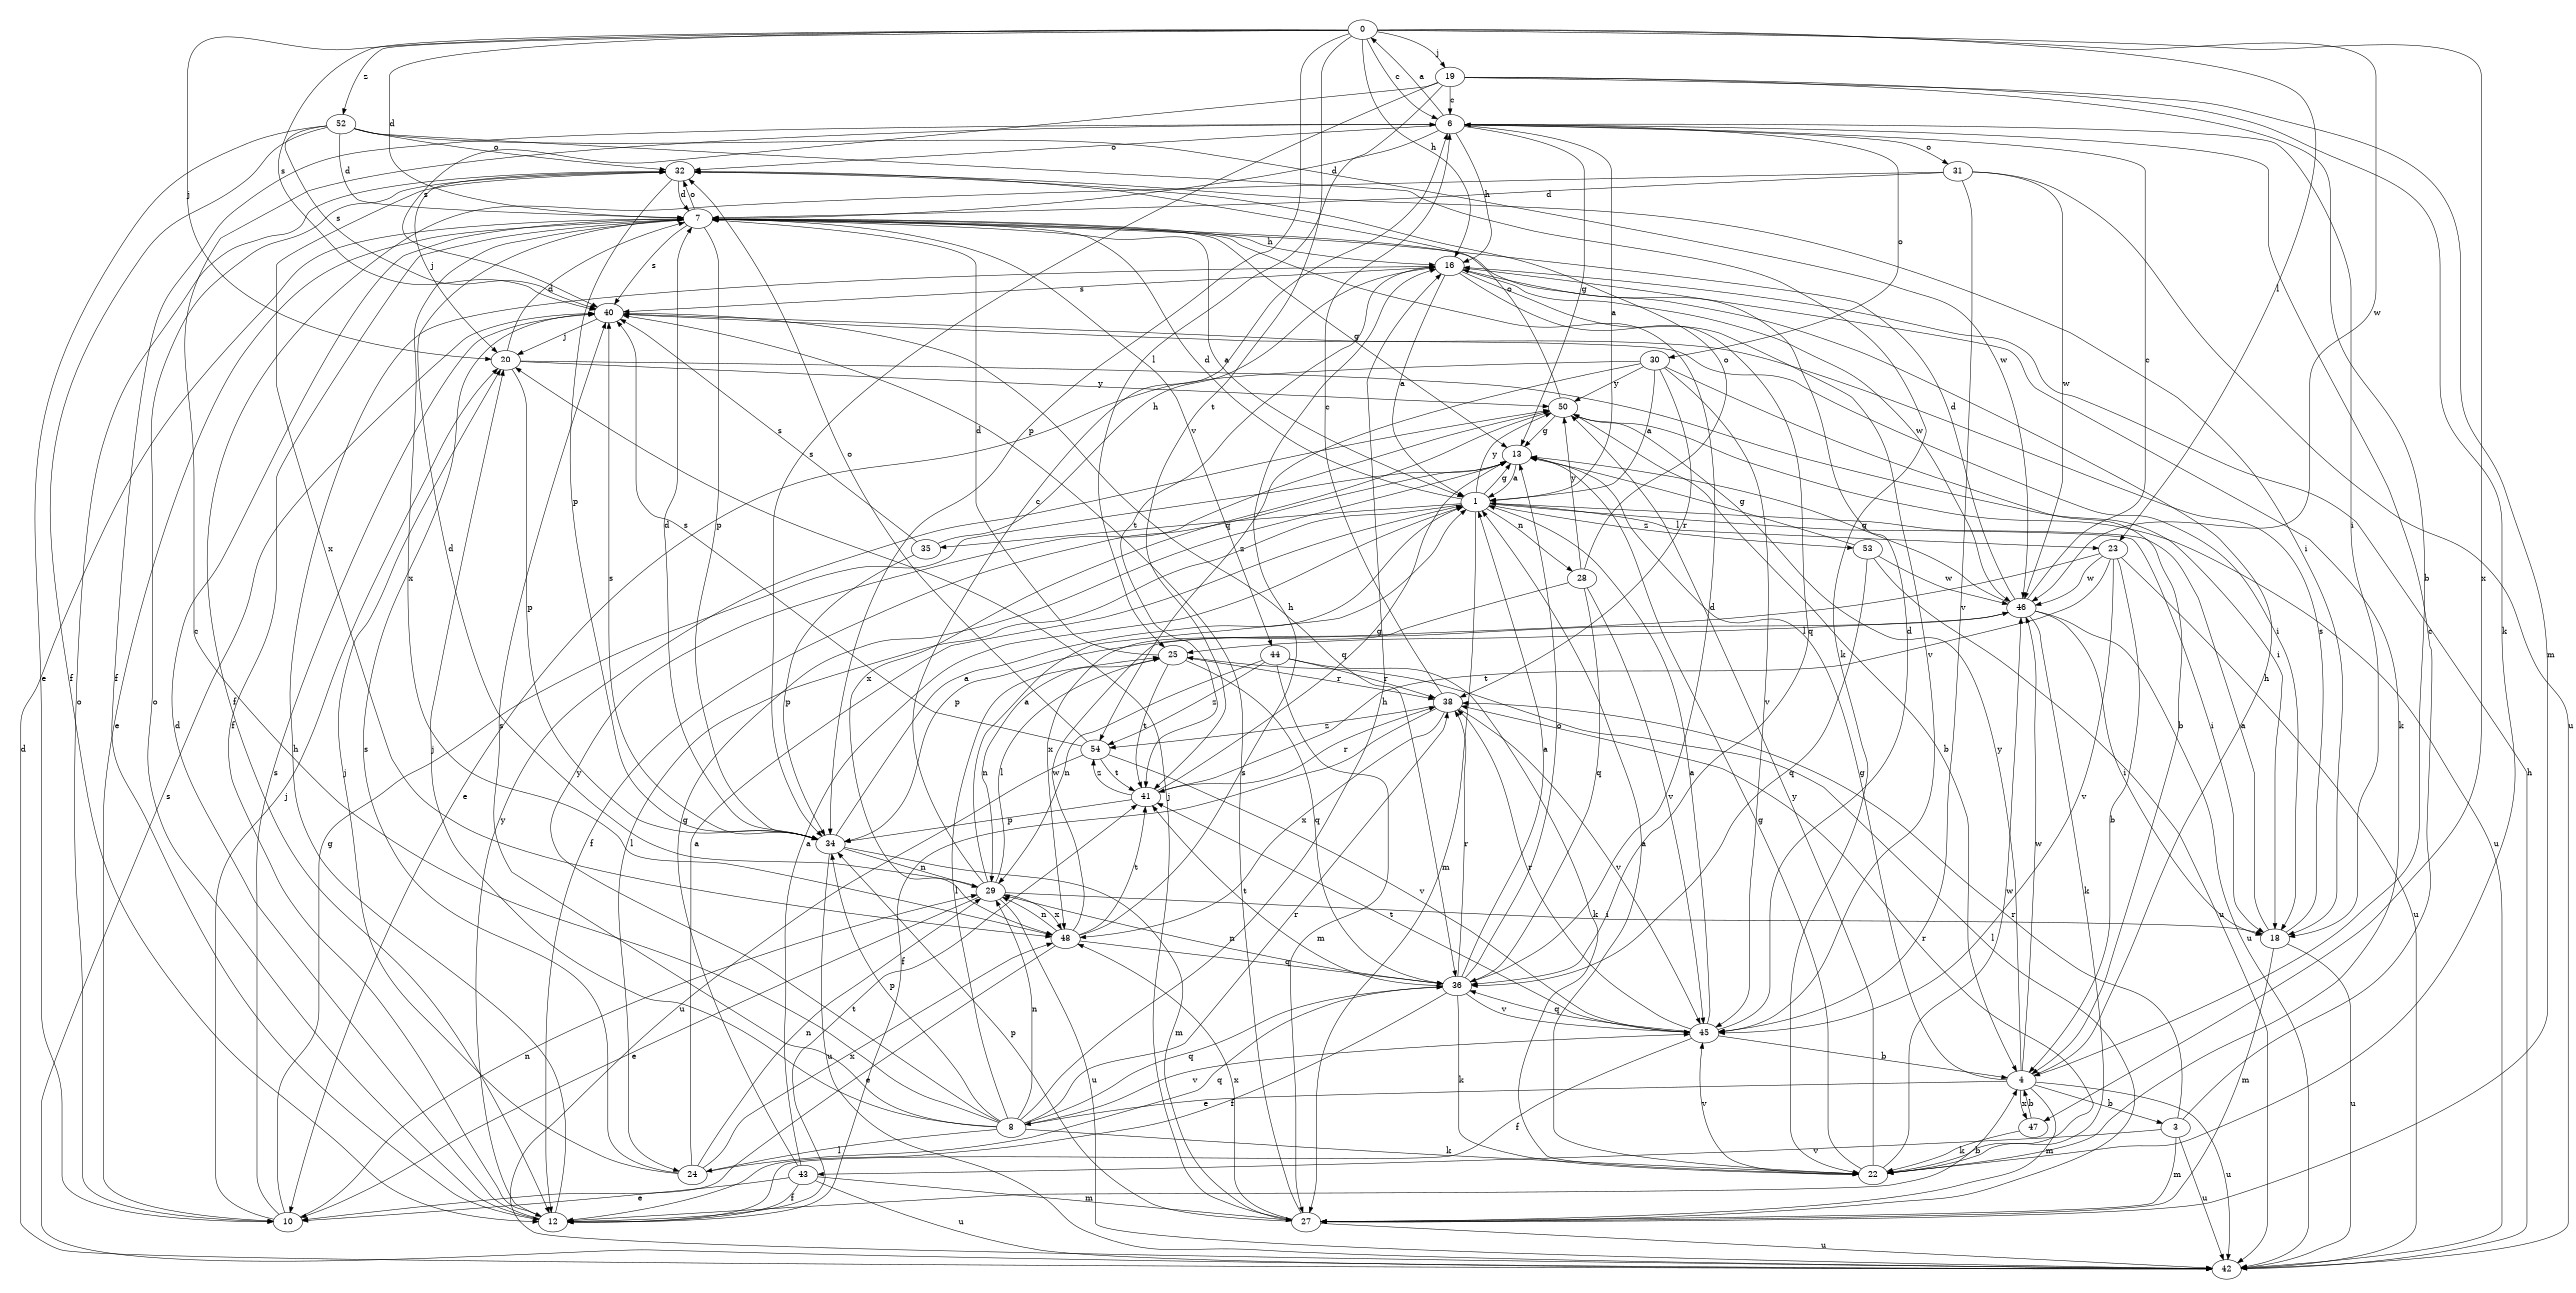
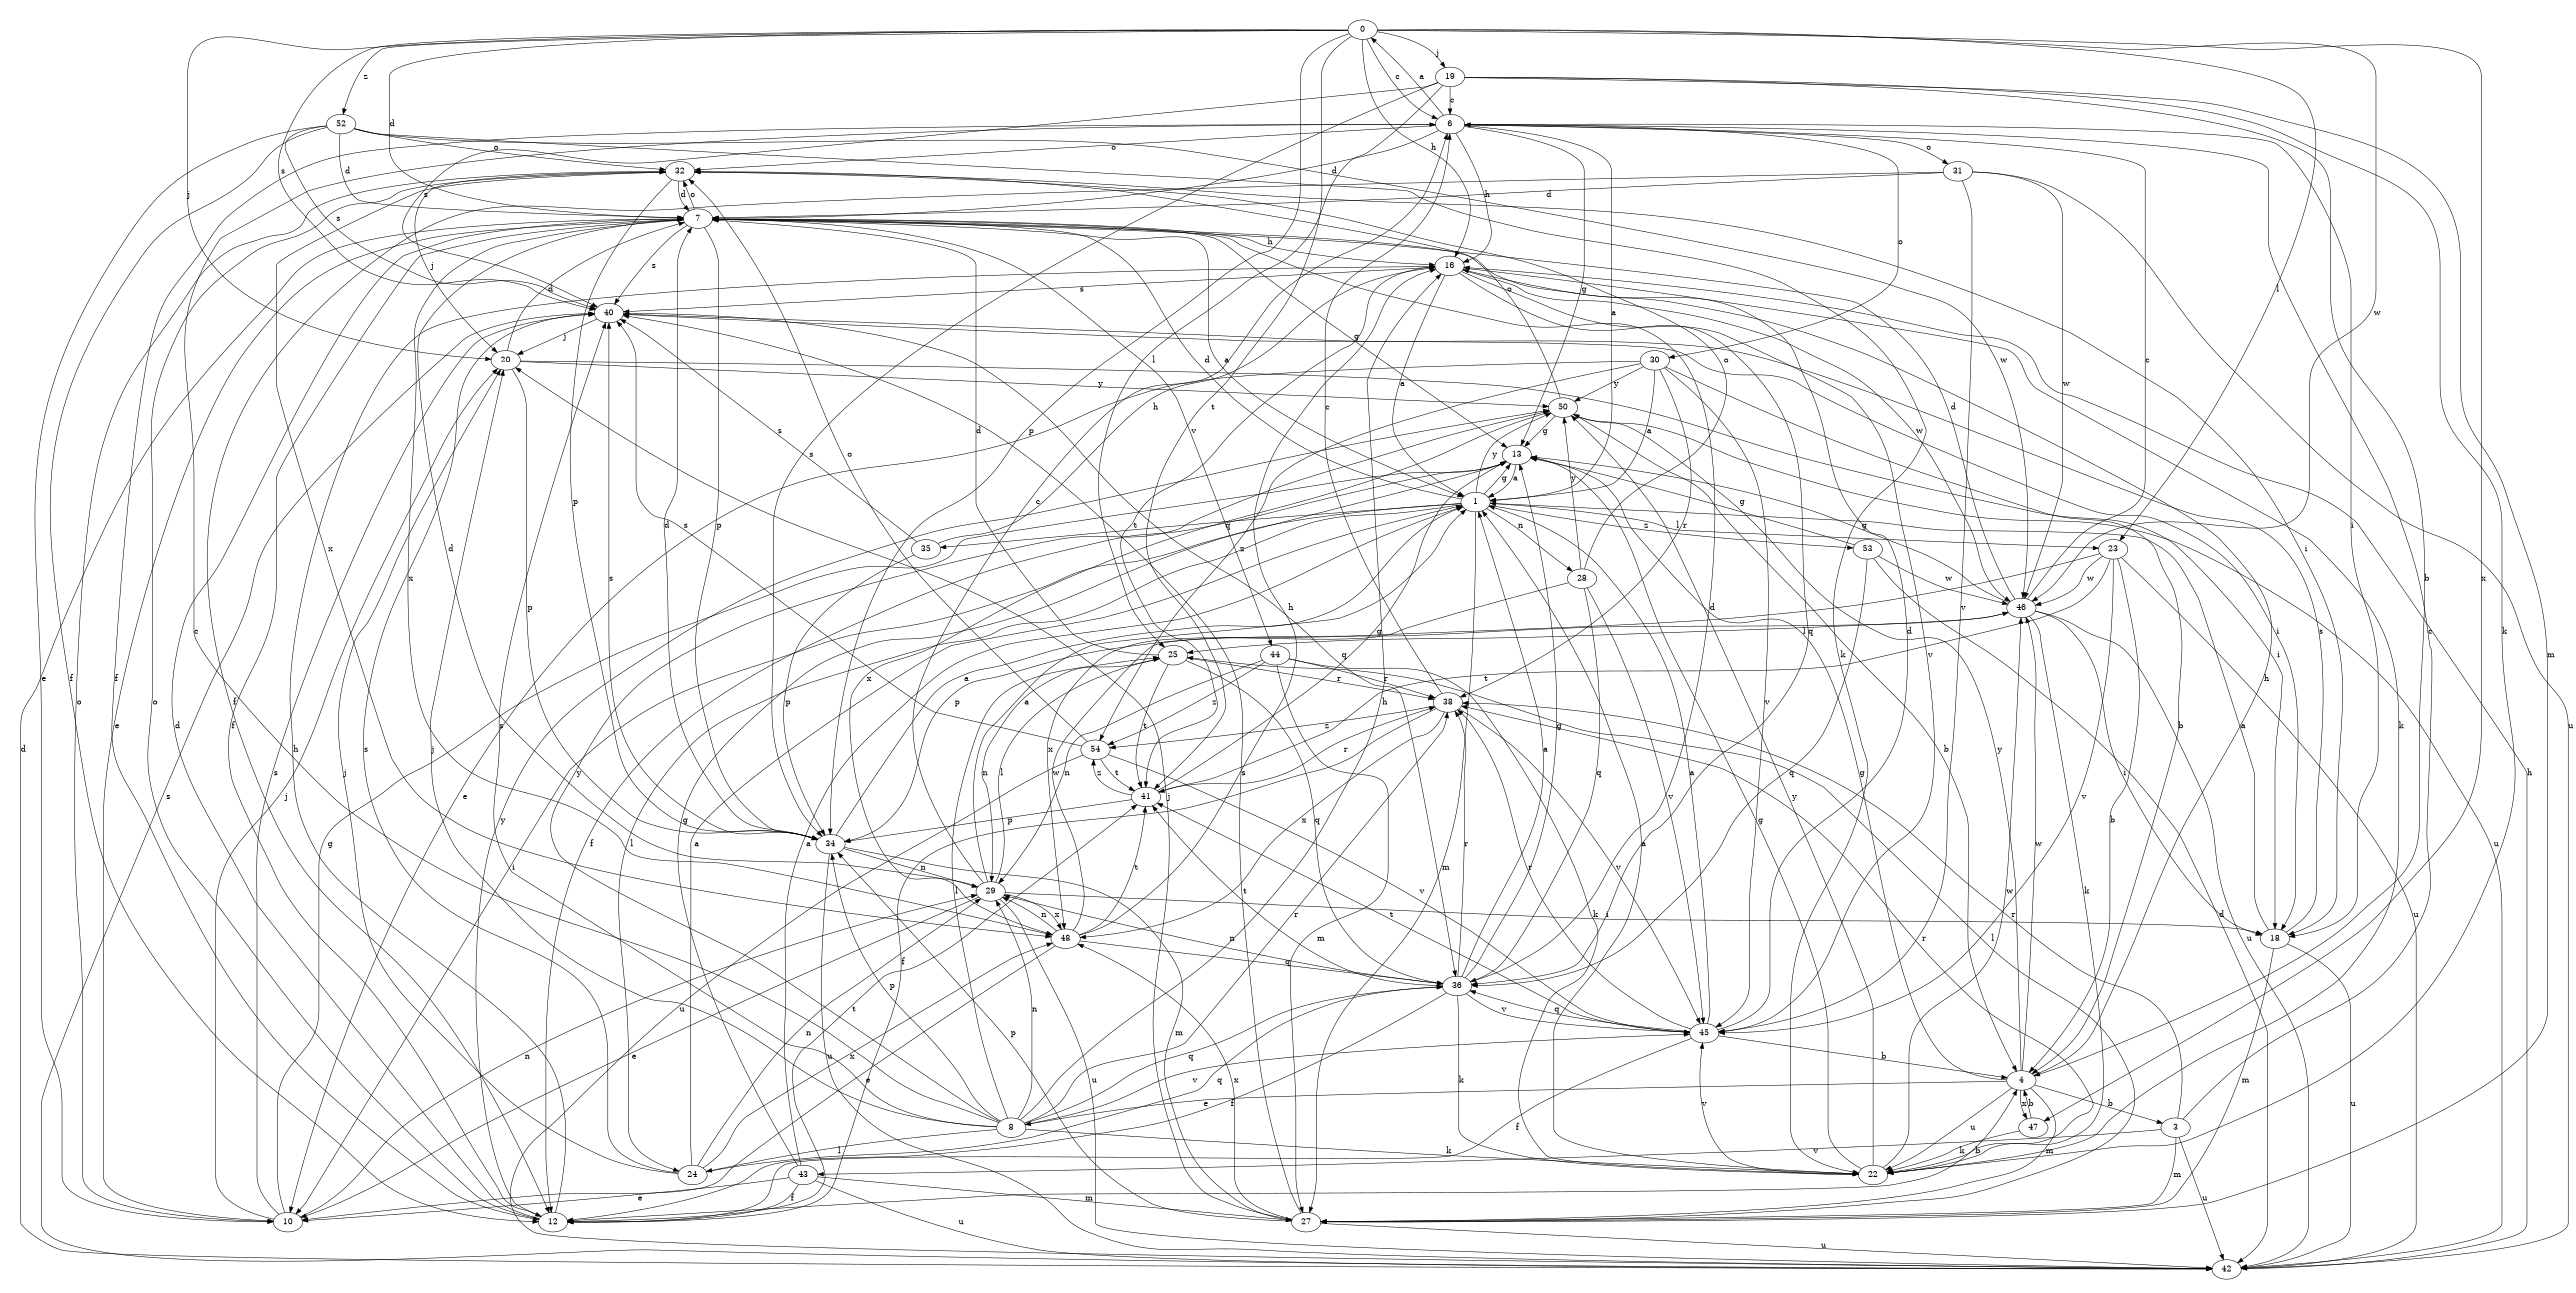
(1914, 531) -> (753, 667)
(1559, 726) -> (1559, 726)
(2222, 915) -> (2222, 915)
(2193, 1117) -> (1953, 1130)
